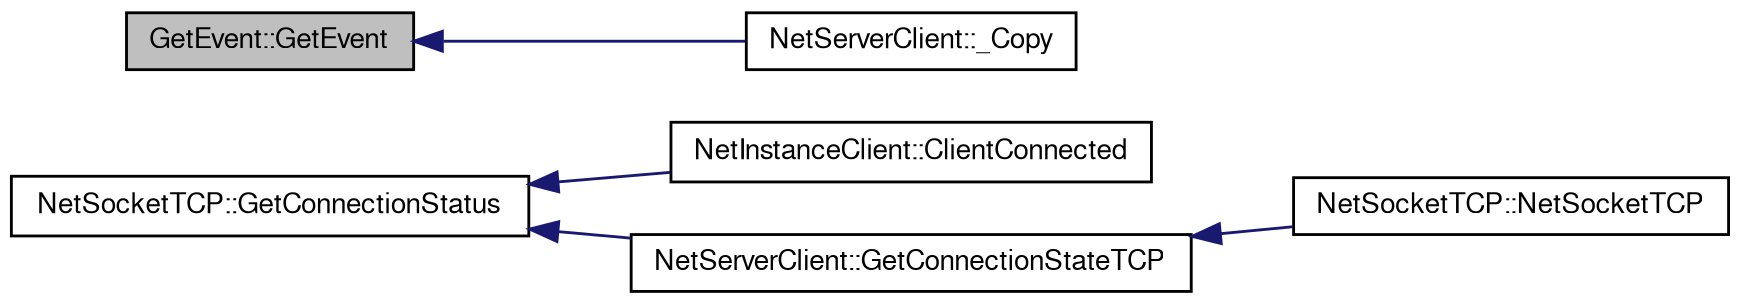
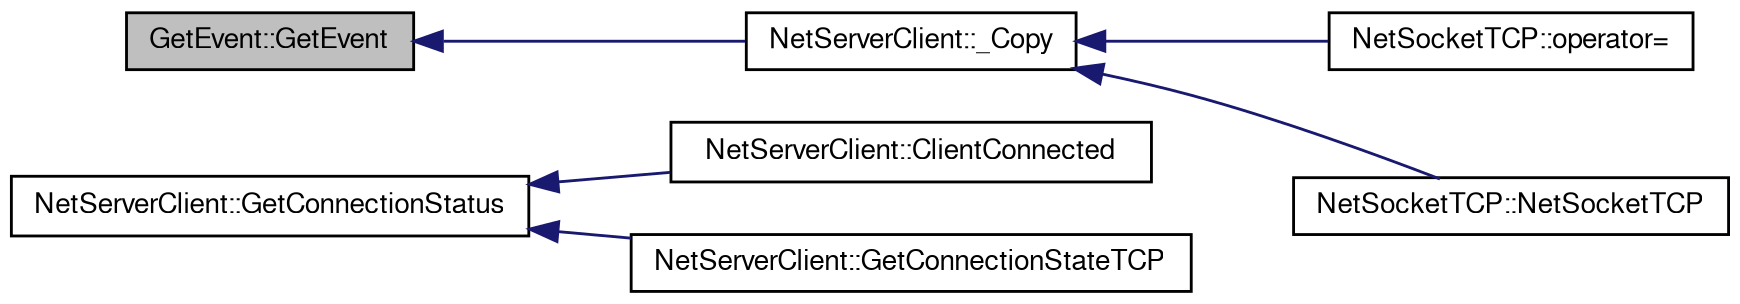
none -> (1511, 41)
(911, 152) -> (911, 152)
(270, 206) -> (270, 206)
(1257, 230) -> (1273, 120)
